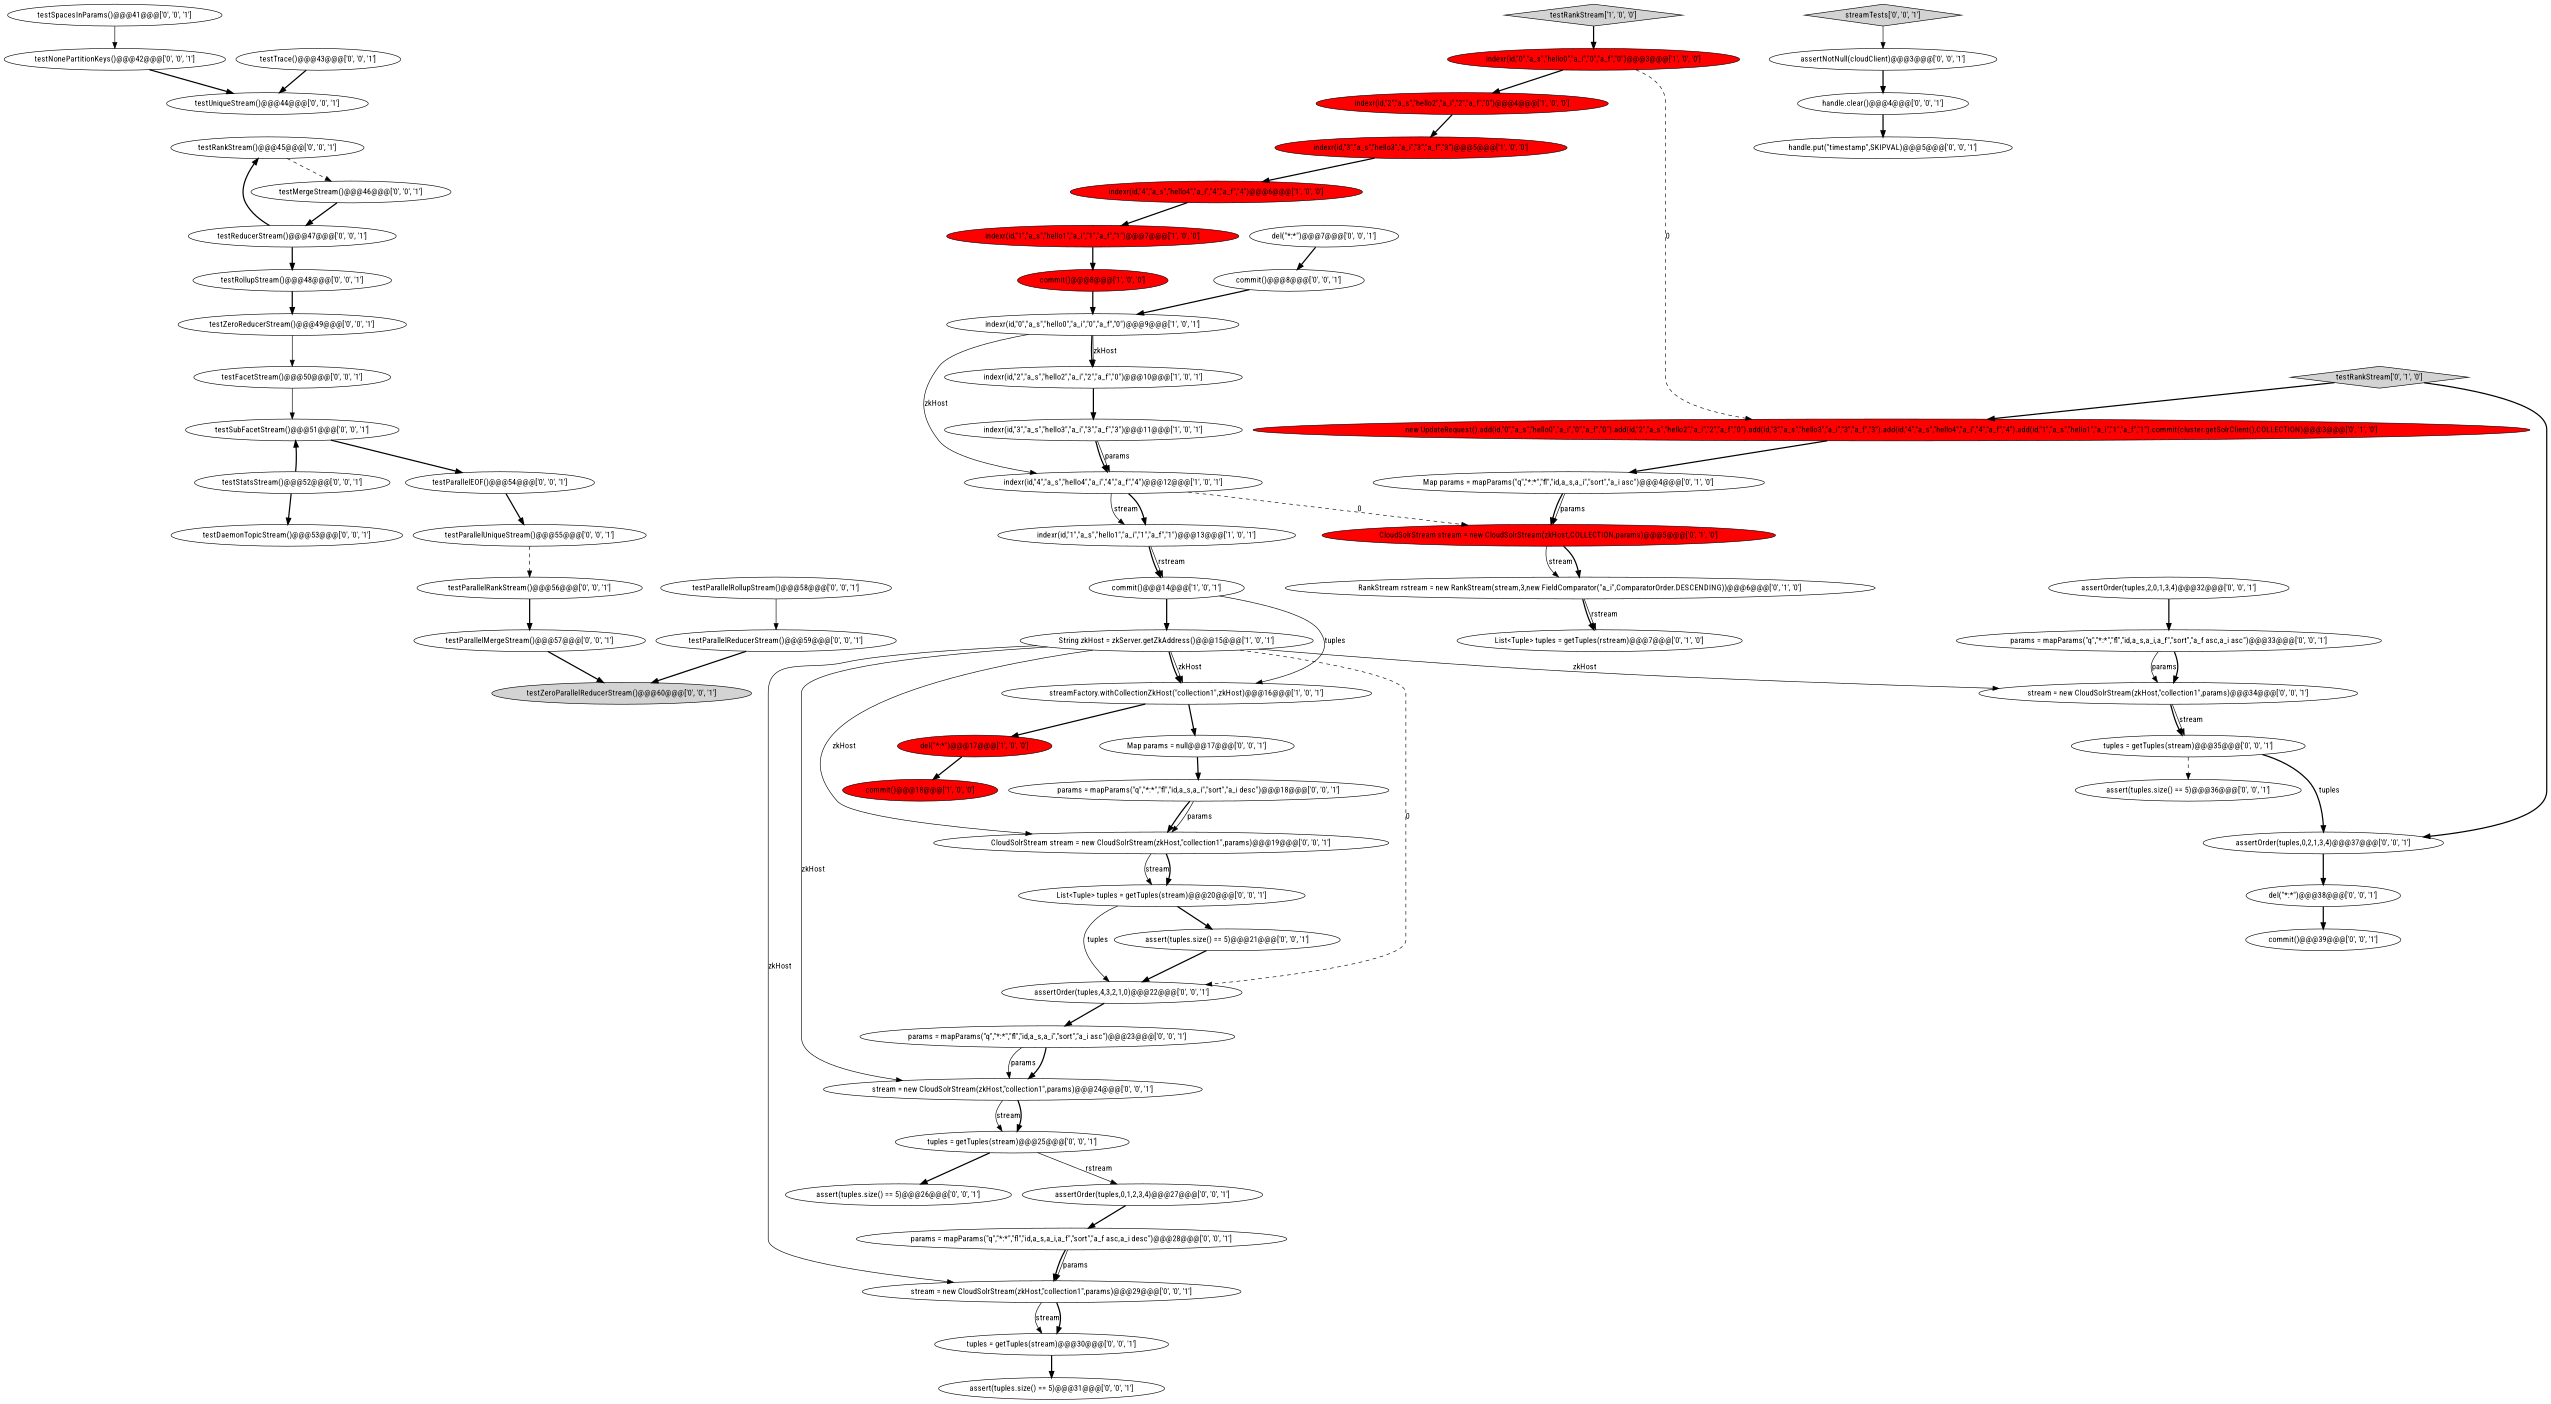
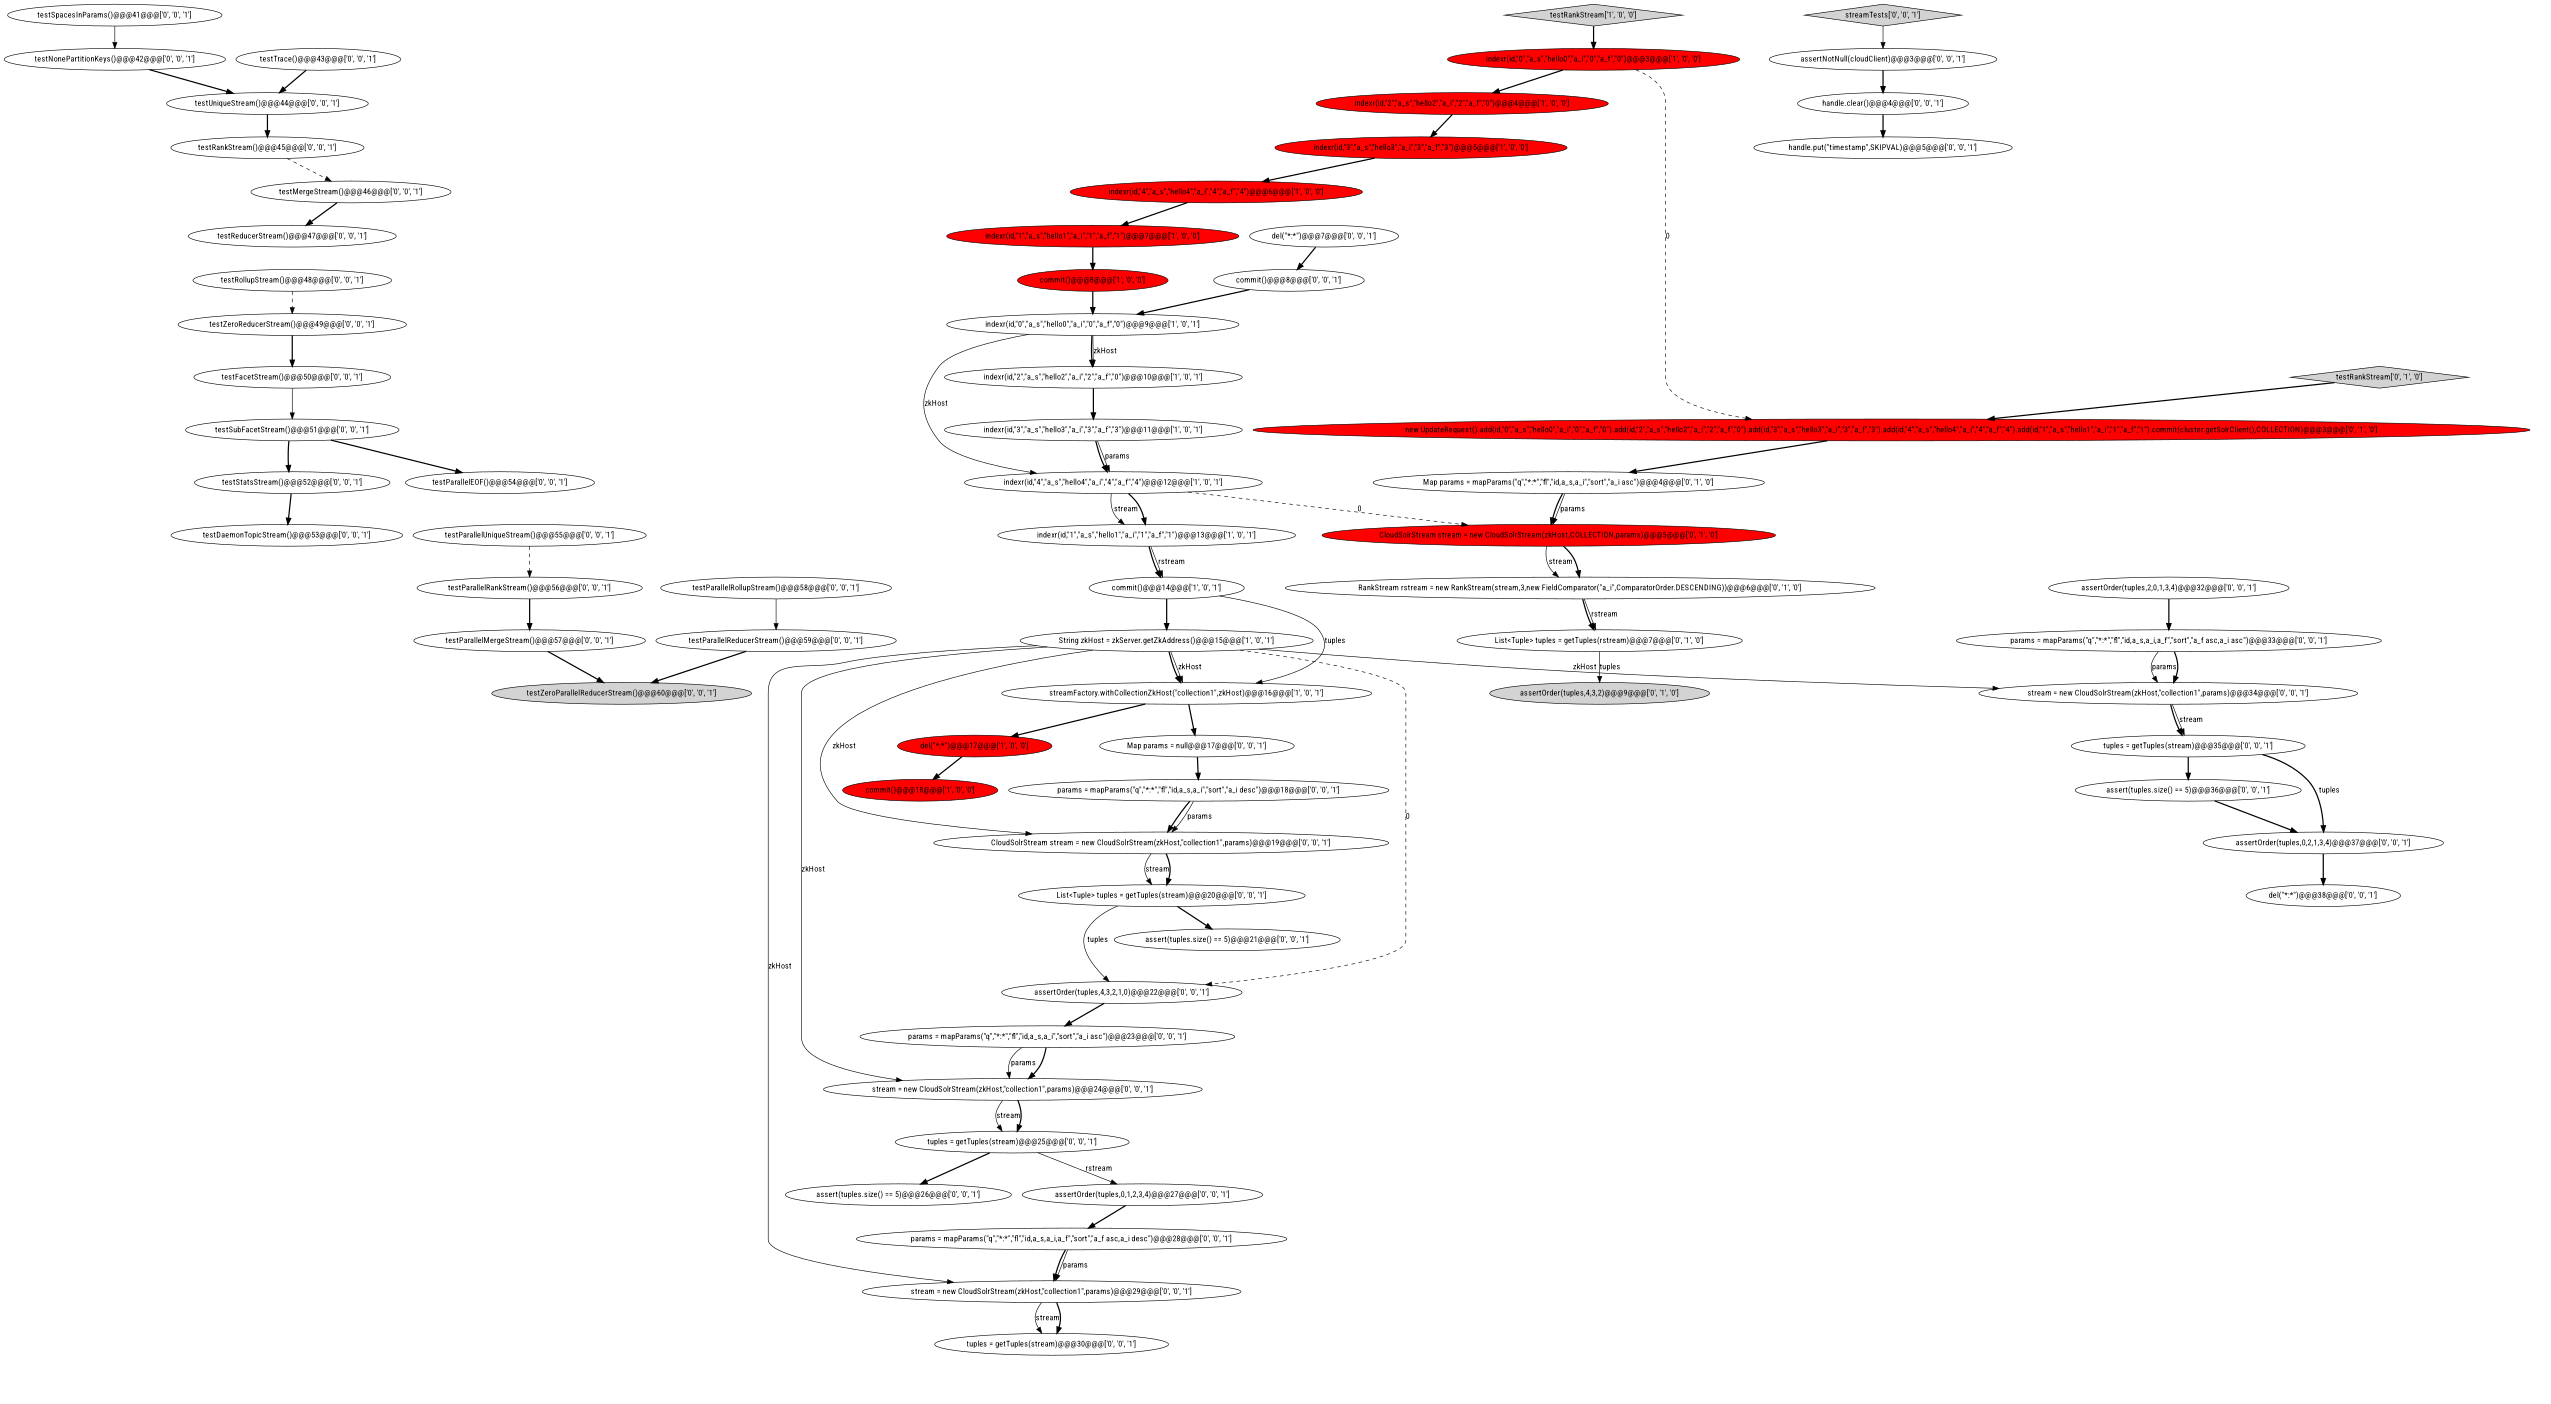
(244, 199) -> (267, 123)
(292, 255) -> none
(292, 299) -> (292, 299)
(292, 348) -> (292, 348)
(296, 459) -> (288, 453)
(513, 506) -> none
(2547, 608) -> (2253, 815)
none -> (1600, 693)
(2188, 765) -> (2188, 765)
(2323, 940) -> none
(1177, 965) -> none
(1052, 1389) -> none
